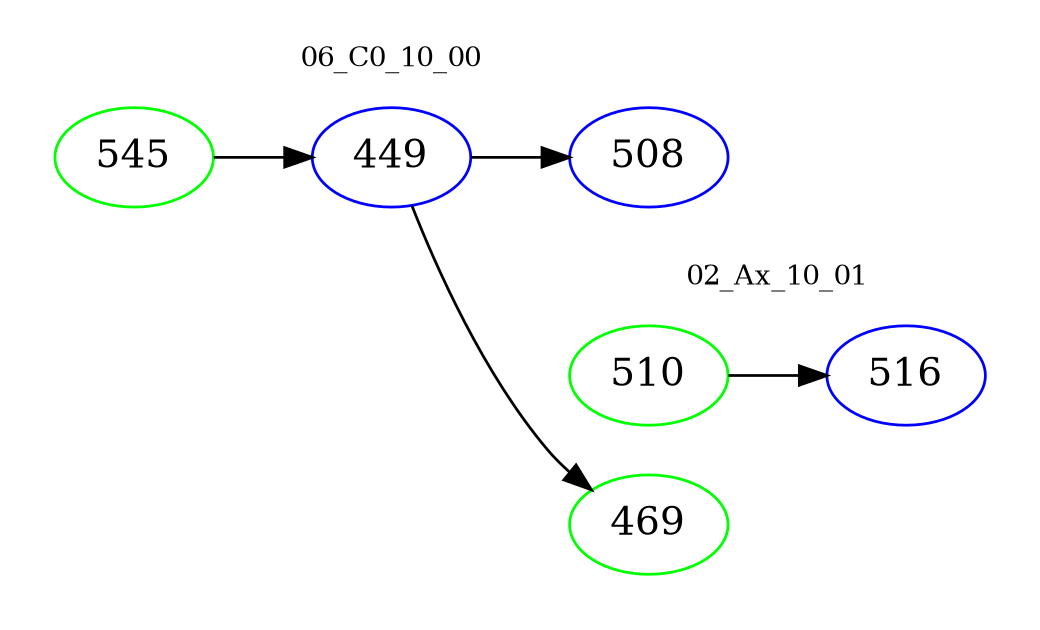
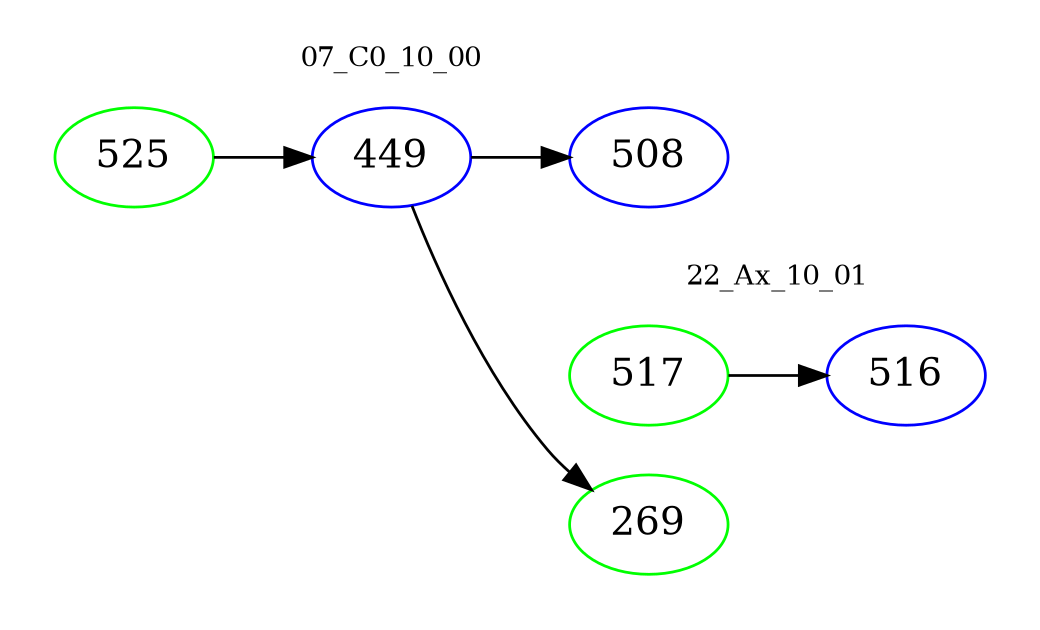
(391, 59) -> (391, 59)
(134, 157) -> (134, 157)
(777, 277) -> (777, 277)
(649, 376) -> (649, 376)
(649, 525) -> (649, 525)
